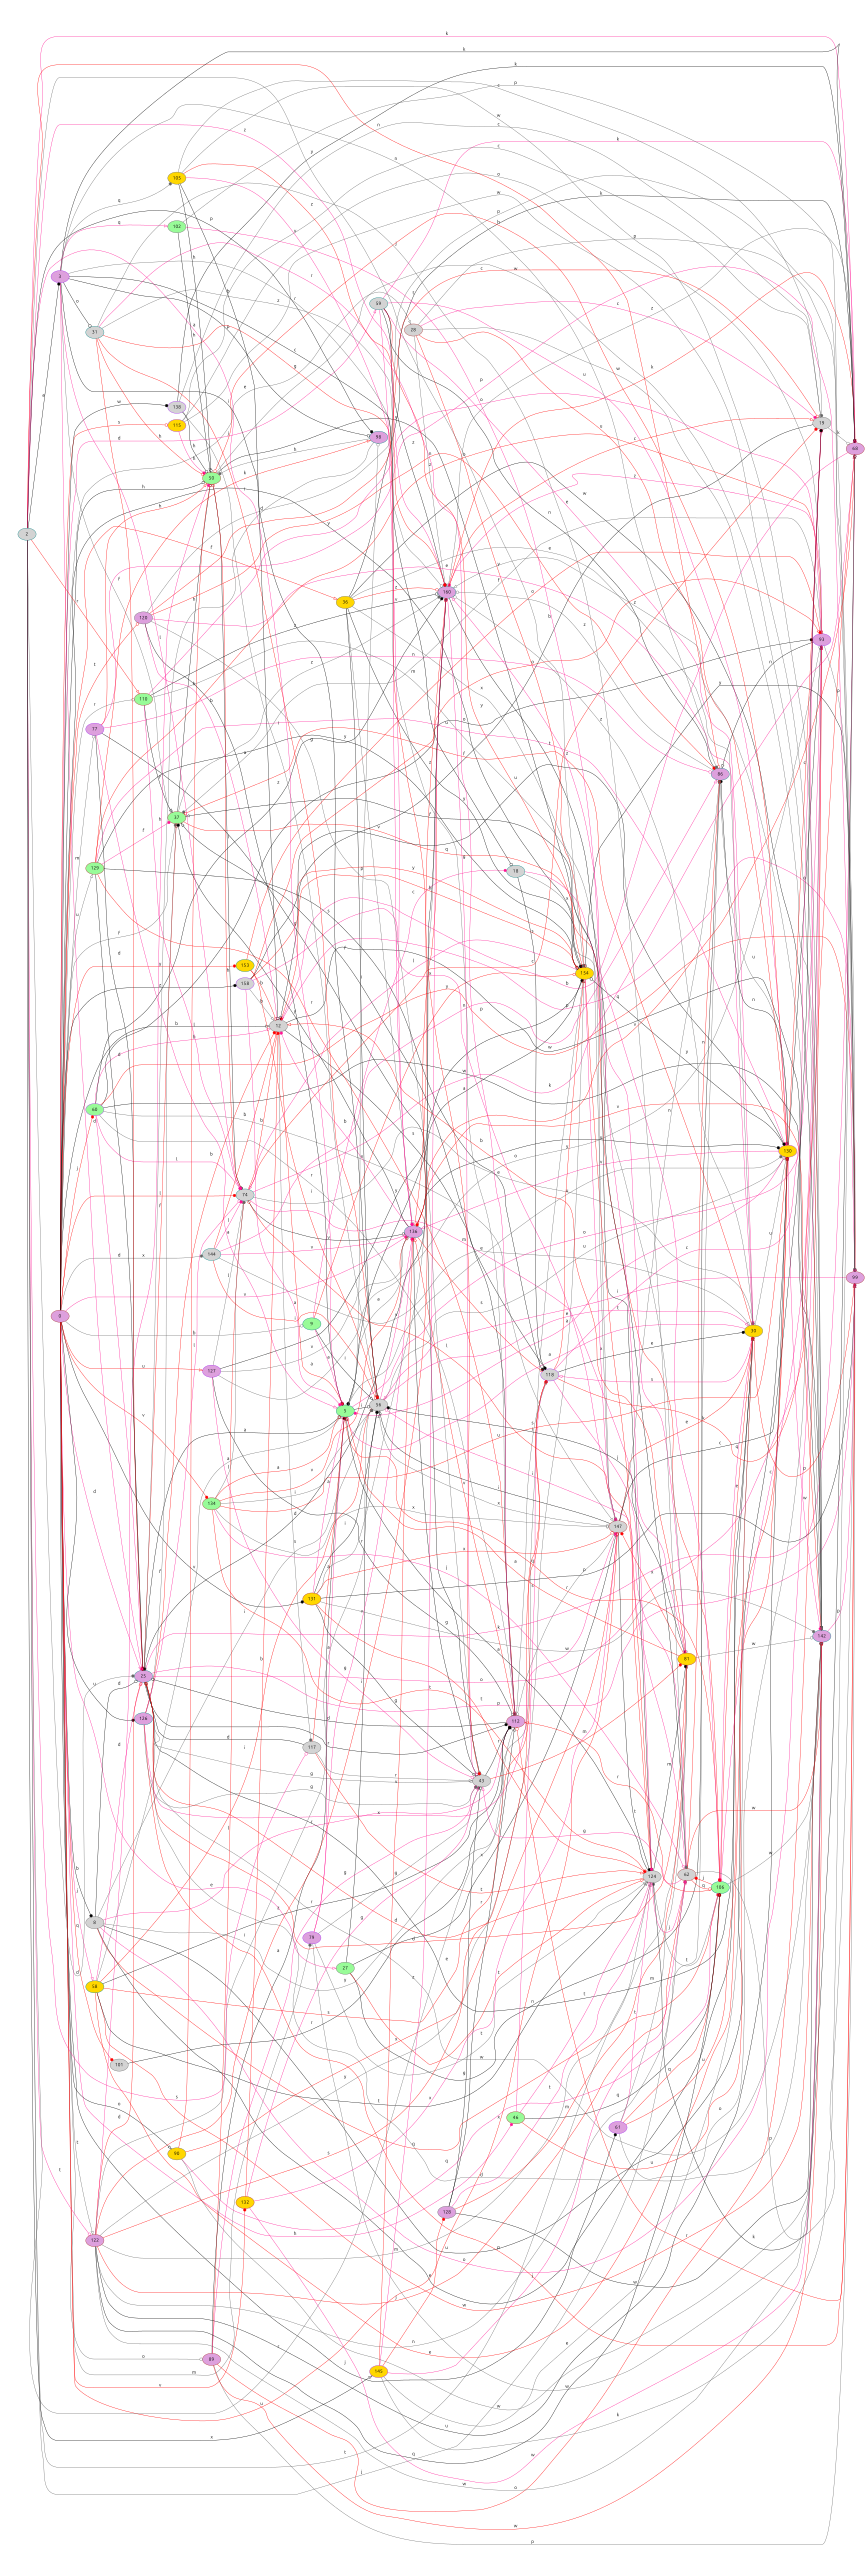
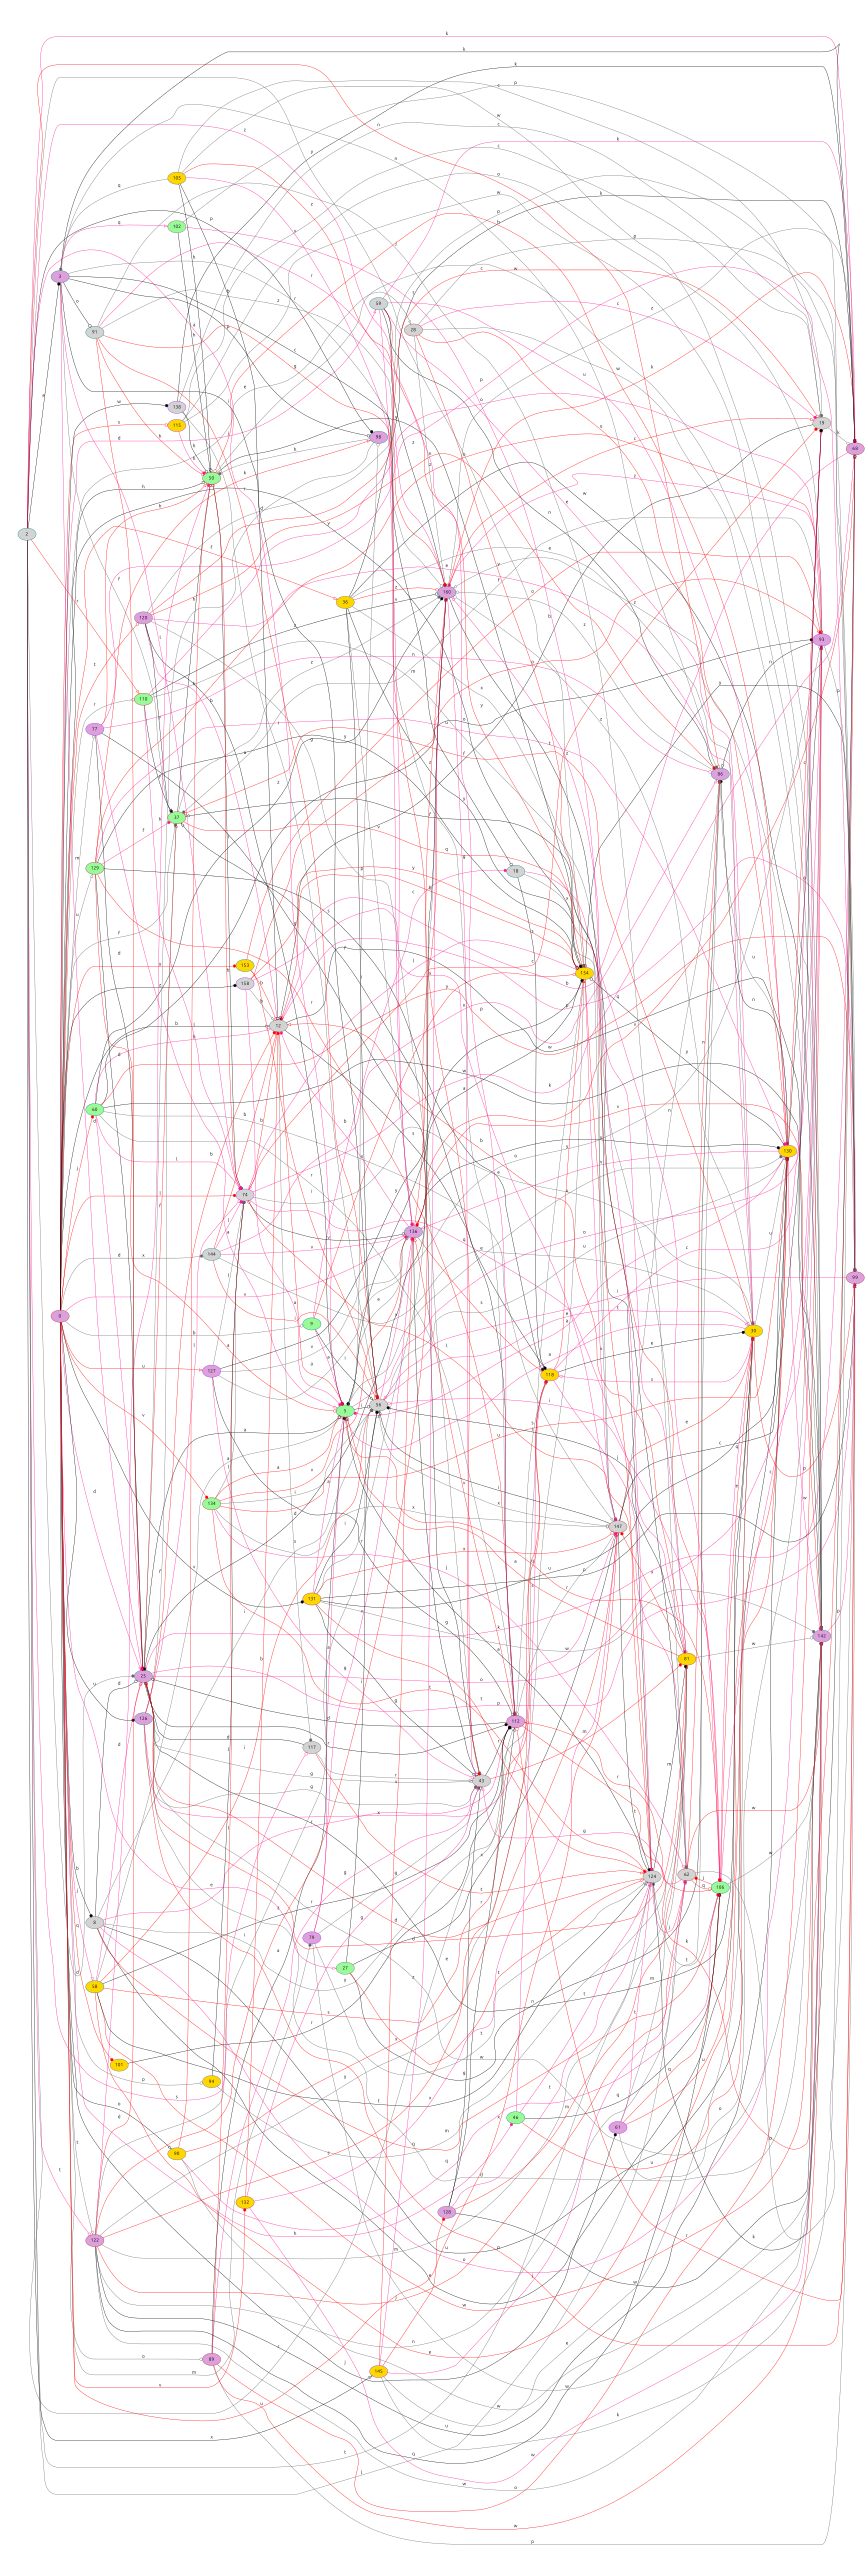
(99, 210) -> (95, 202)
(60, 277) -> (60, 277)
(95, 332) -> (95, 332)
(594, 775) -> (666, 1489)
(822, 954) -> (833, 1580)
(305, 1032) -> (158, 712)
(95, 1110) -> (95, 1110)
(245, 1195) -> (245, 1195)
(464, 1240) -> (464, 1240)
(550, 1375) -> (550, 1375)
(586, 1498) -> (669, 1538)
(328, 1589) -> (131, 1189)
(119, 2065) -> (119, 2065)
none -> (212, 2082)
(516, 2118) -> (516, 2118)
